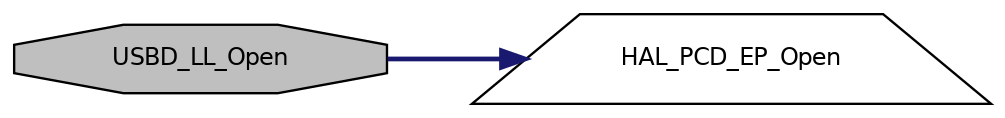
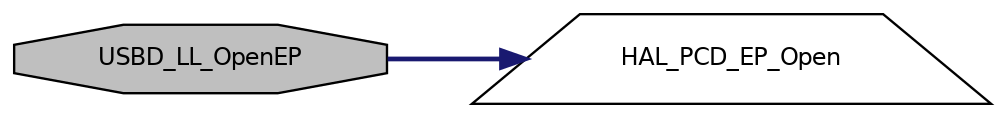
(201, 59) -> (201, 59)
